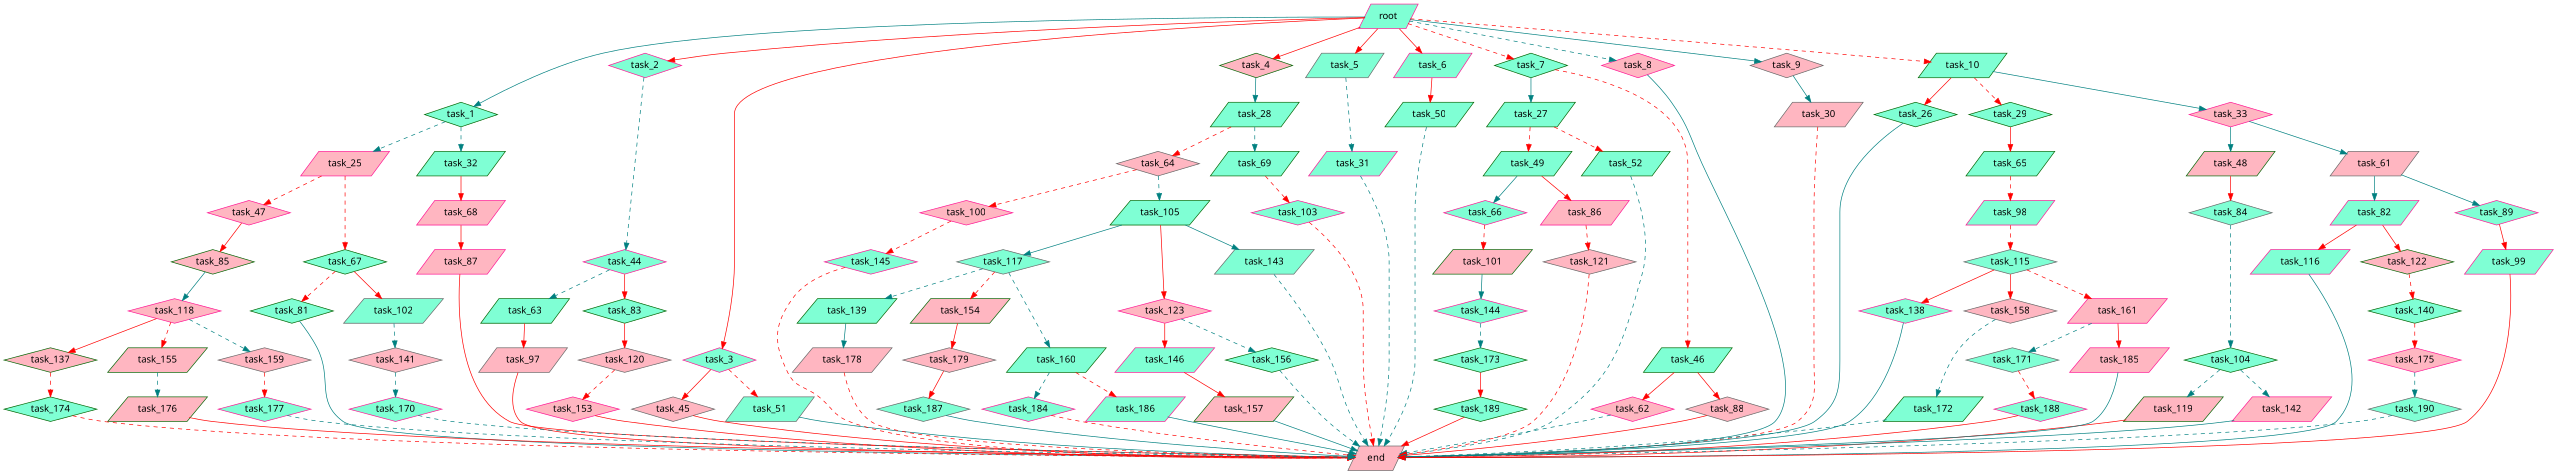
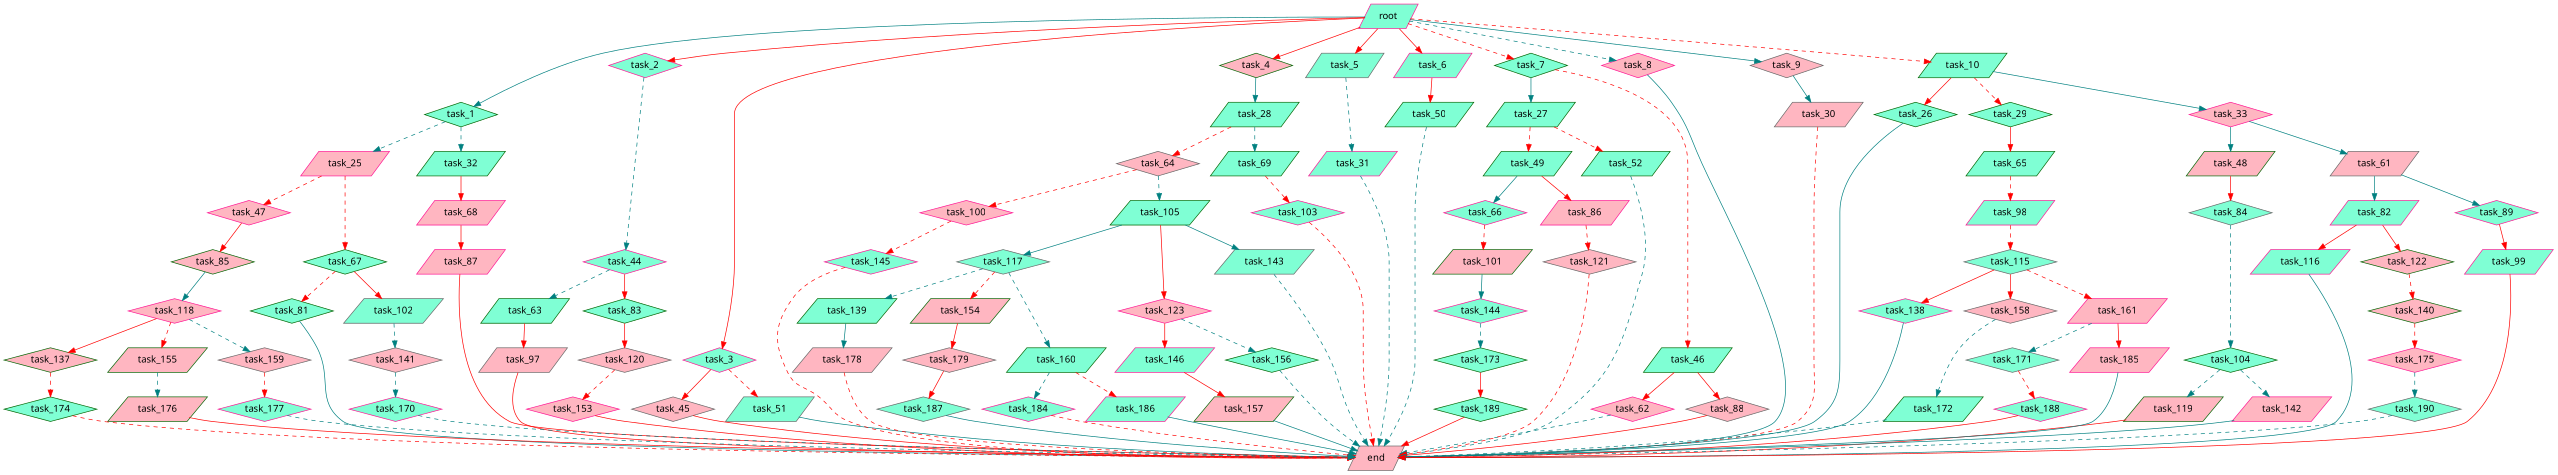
(2415, 311) -> (2415, 311)
